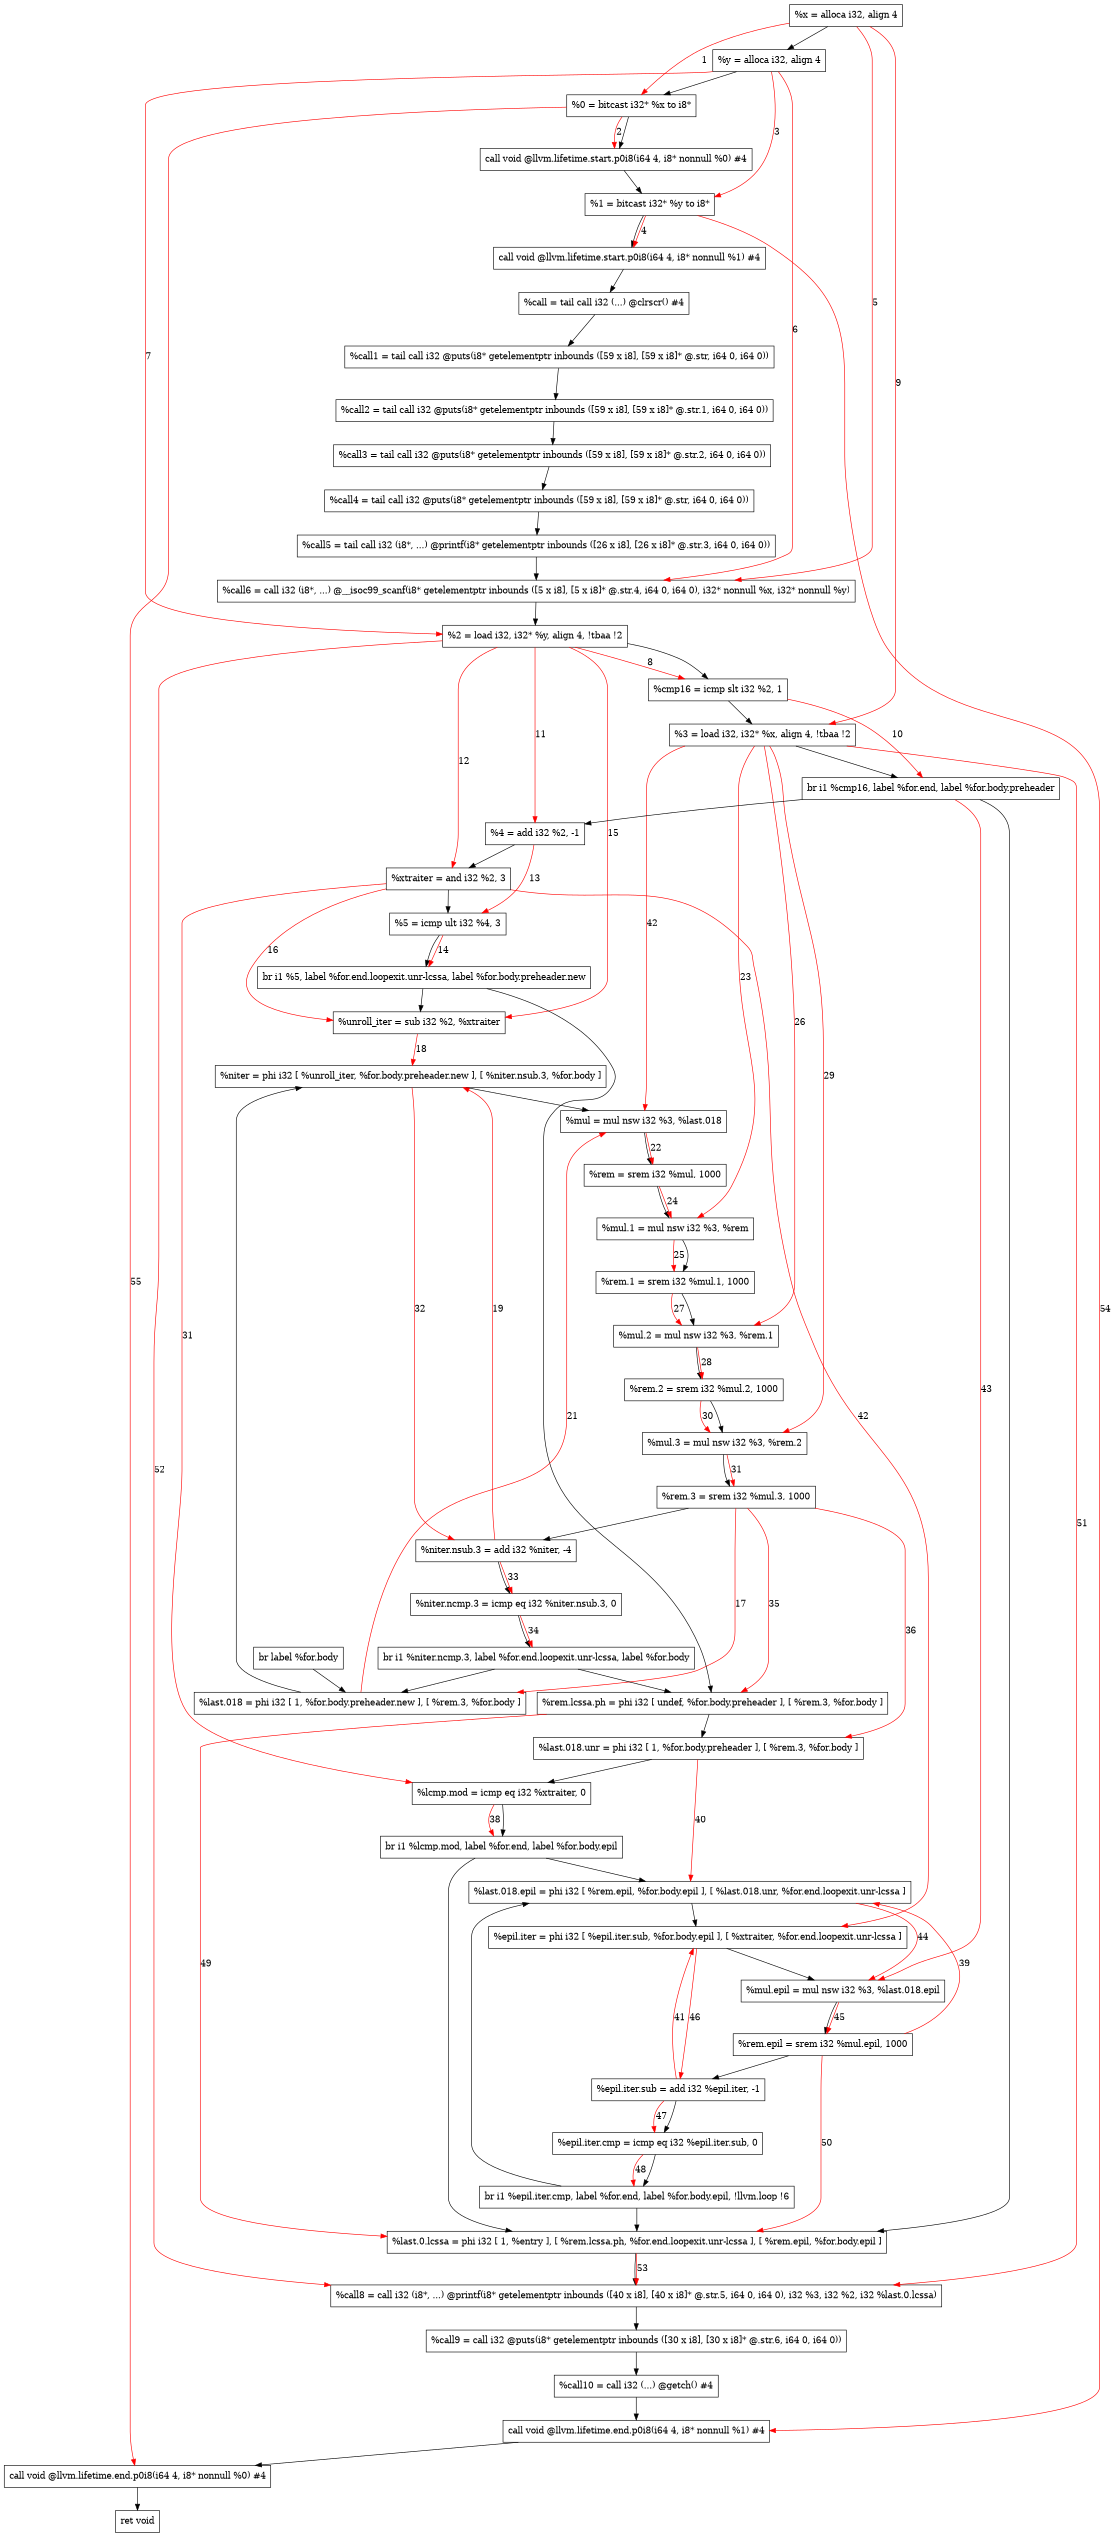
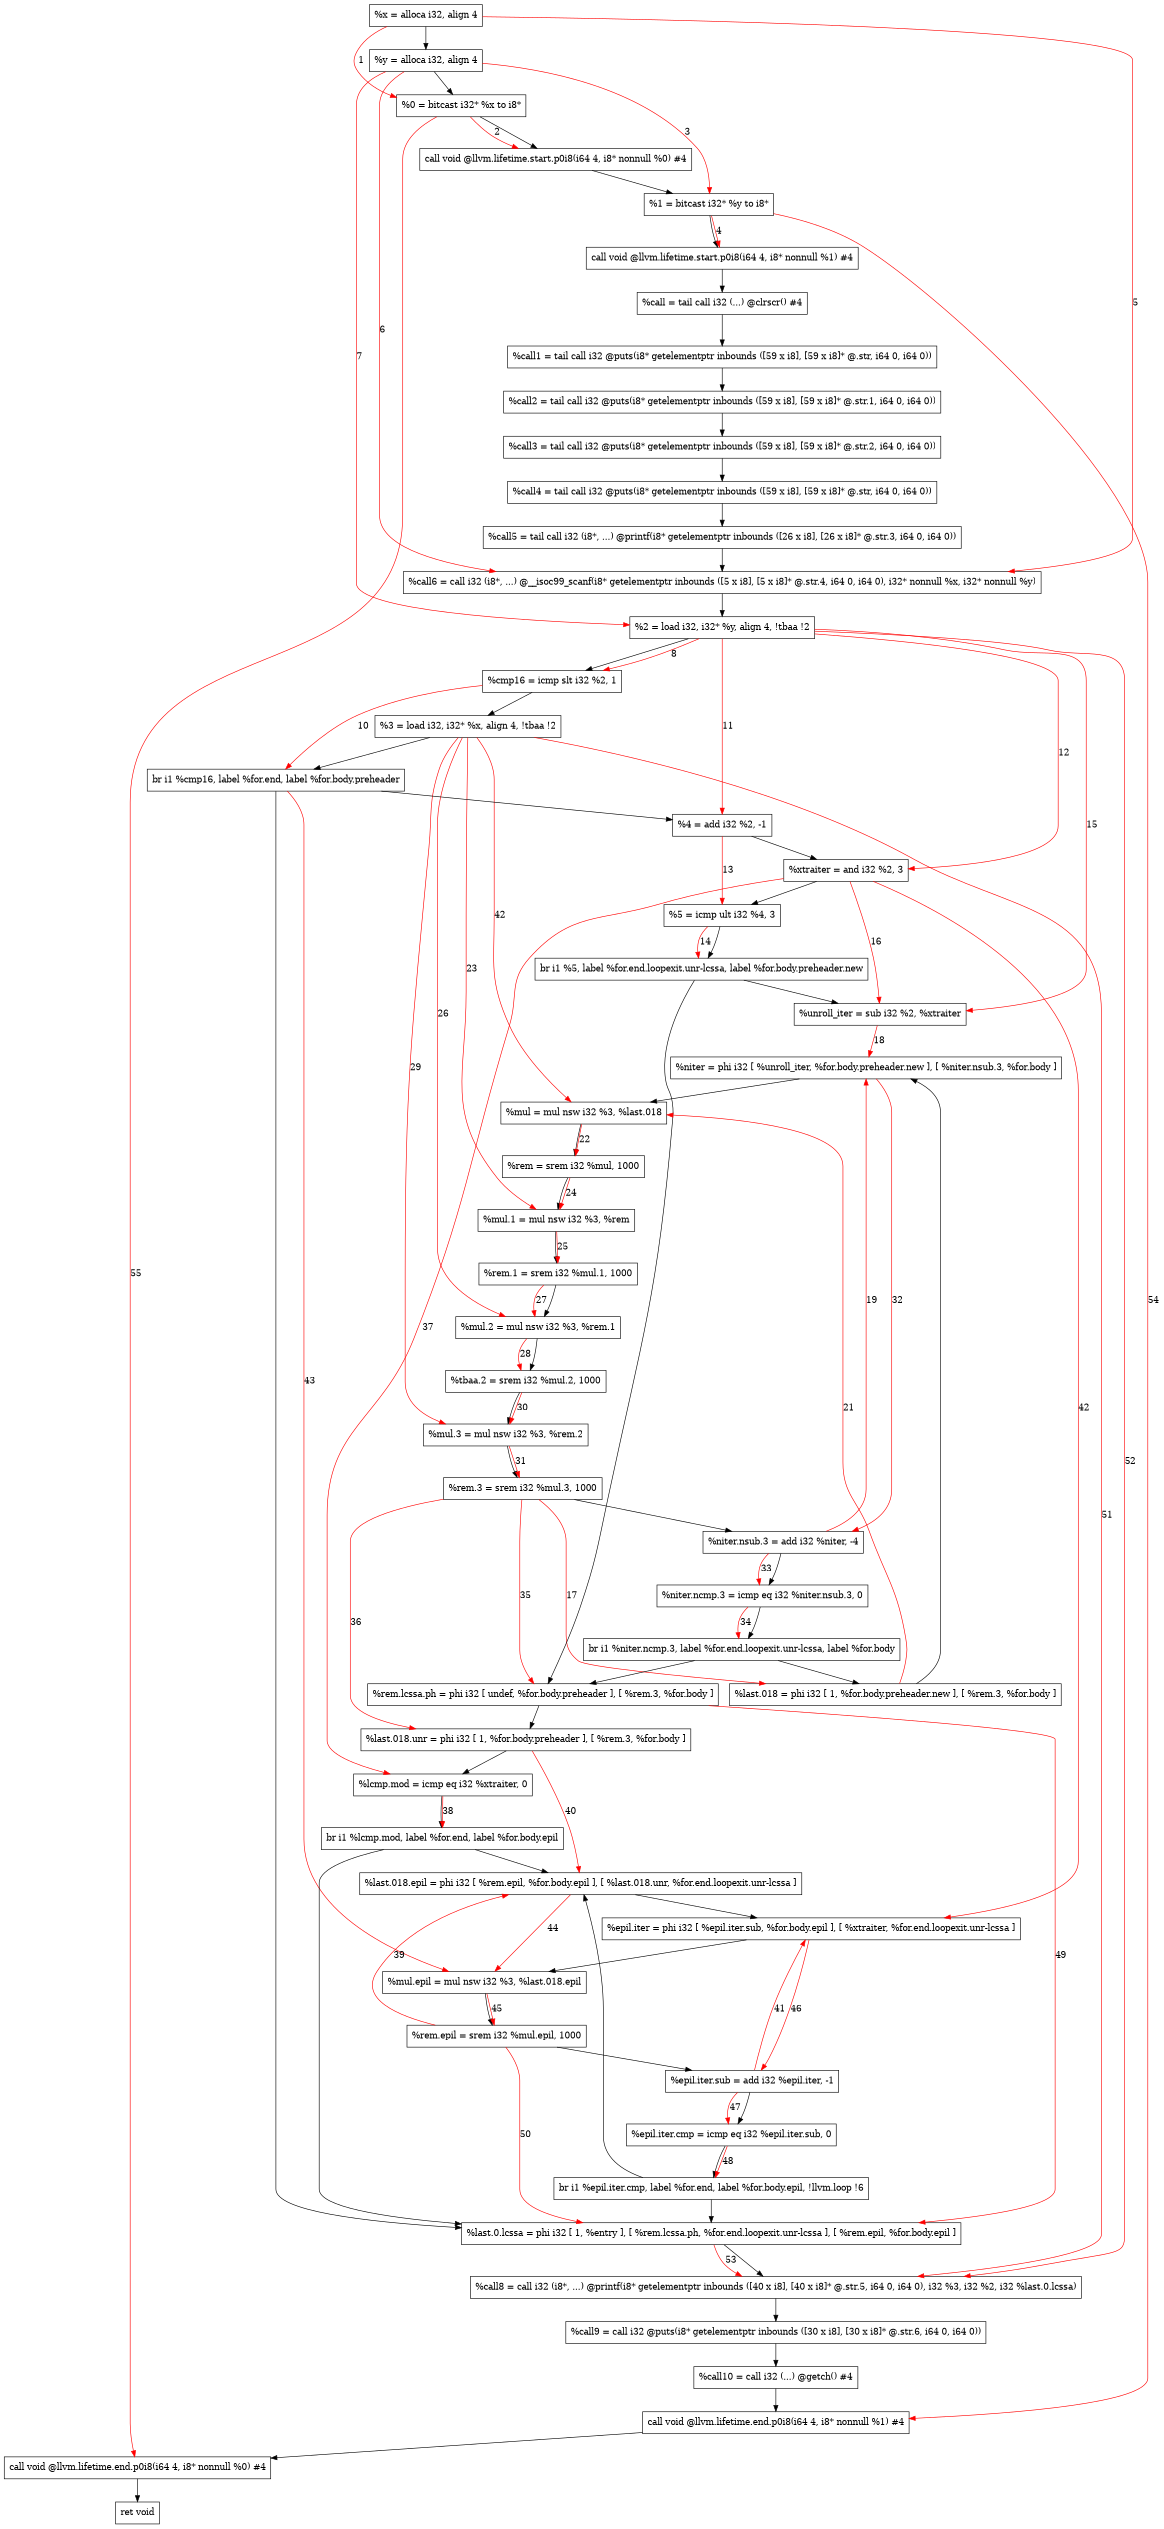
(895, 389) -> none
(188, 1336) -> (428, 1328)
(704, 1390) -> (526, 1381)
(298, 1658) -> none
